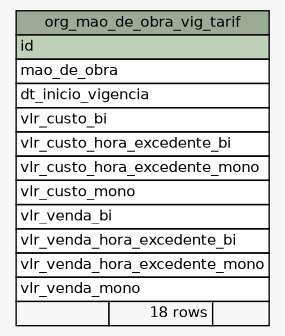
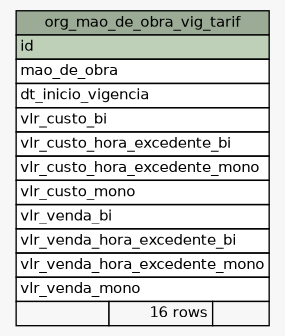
(179, 313) -> (179, 313)
